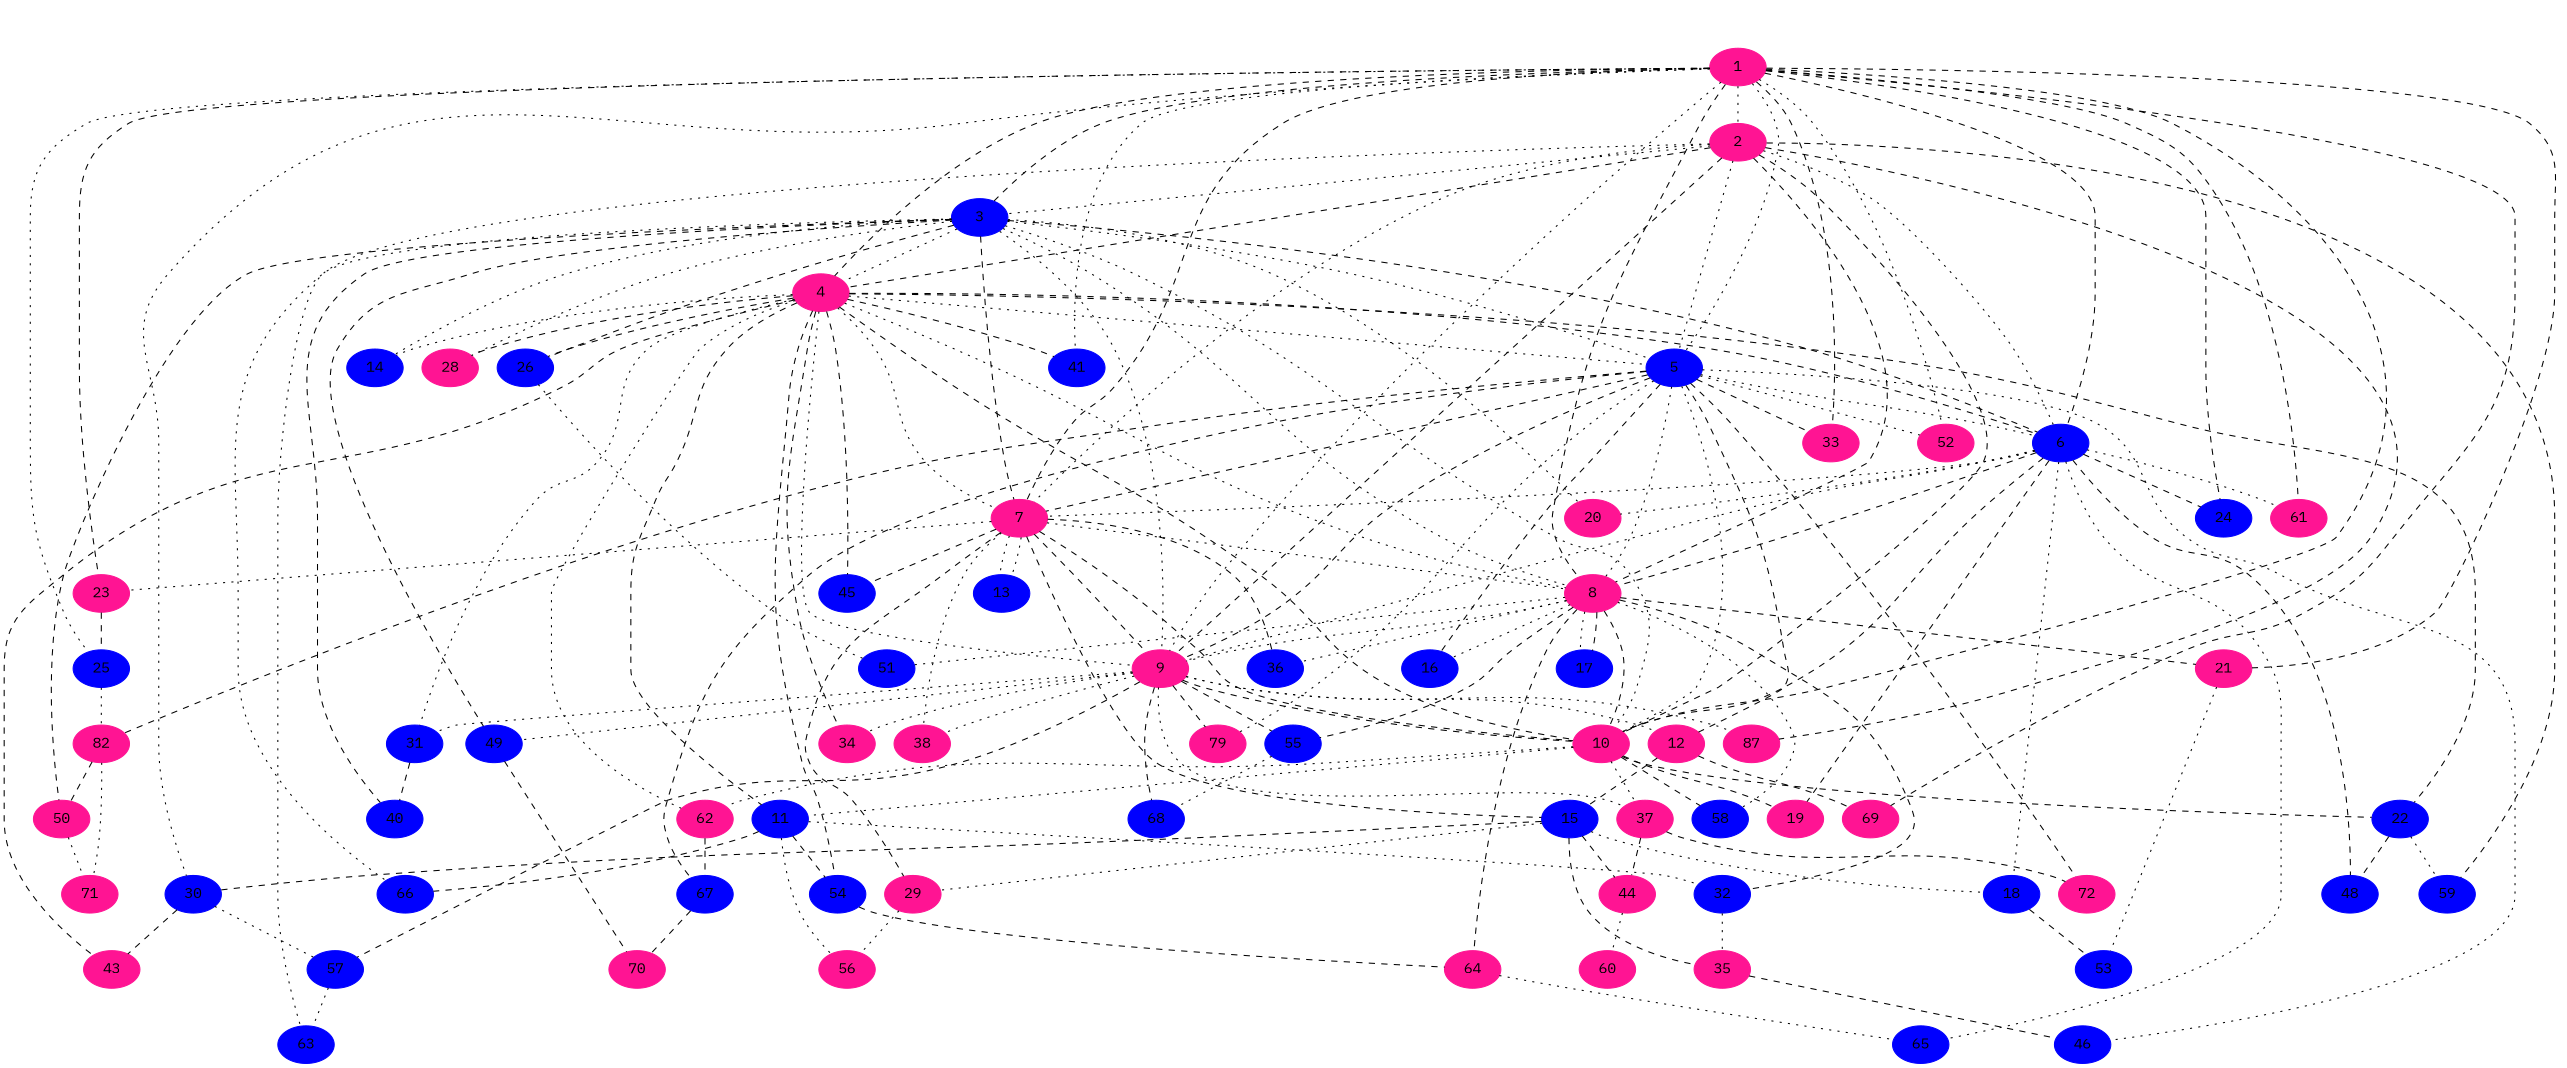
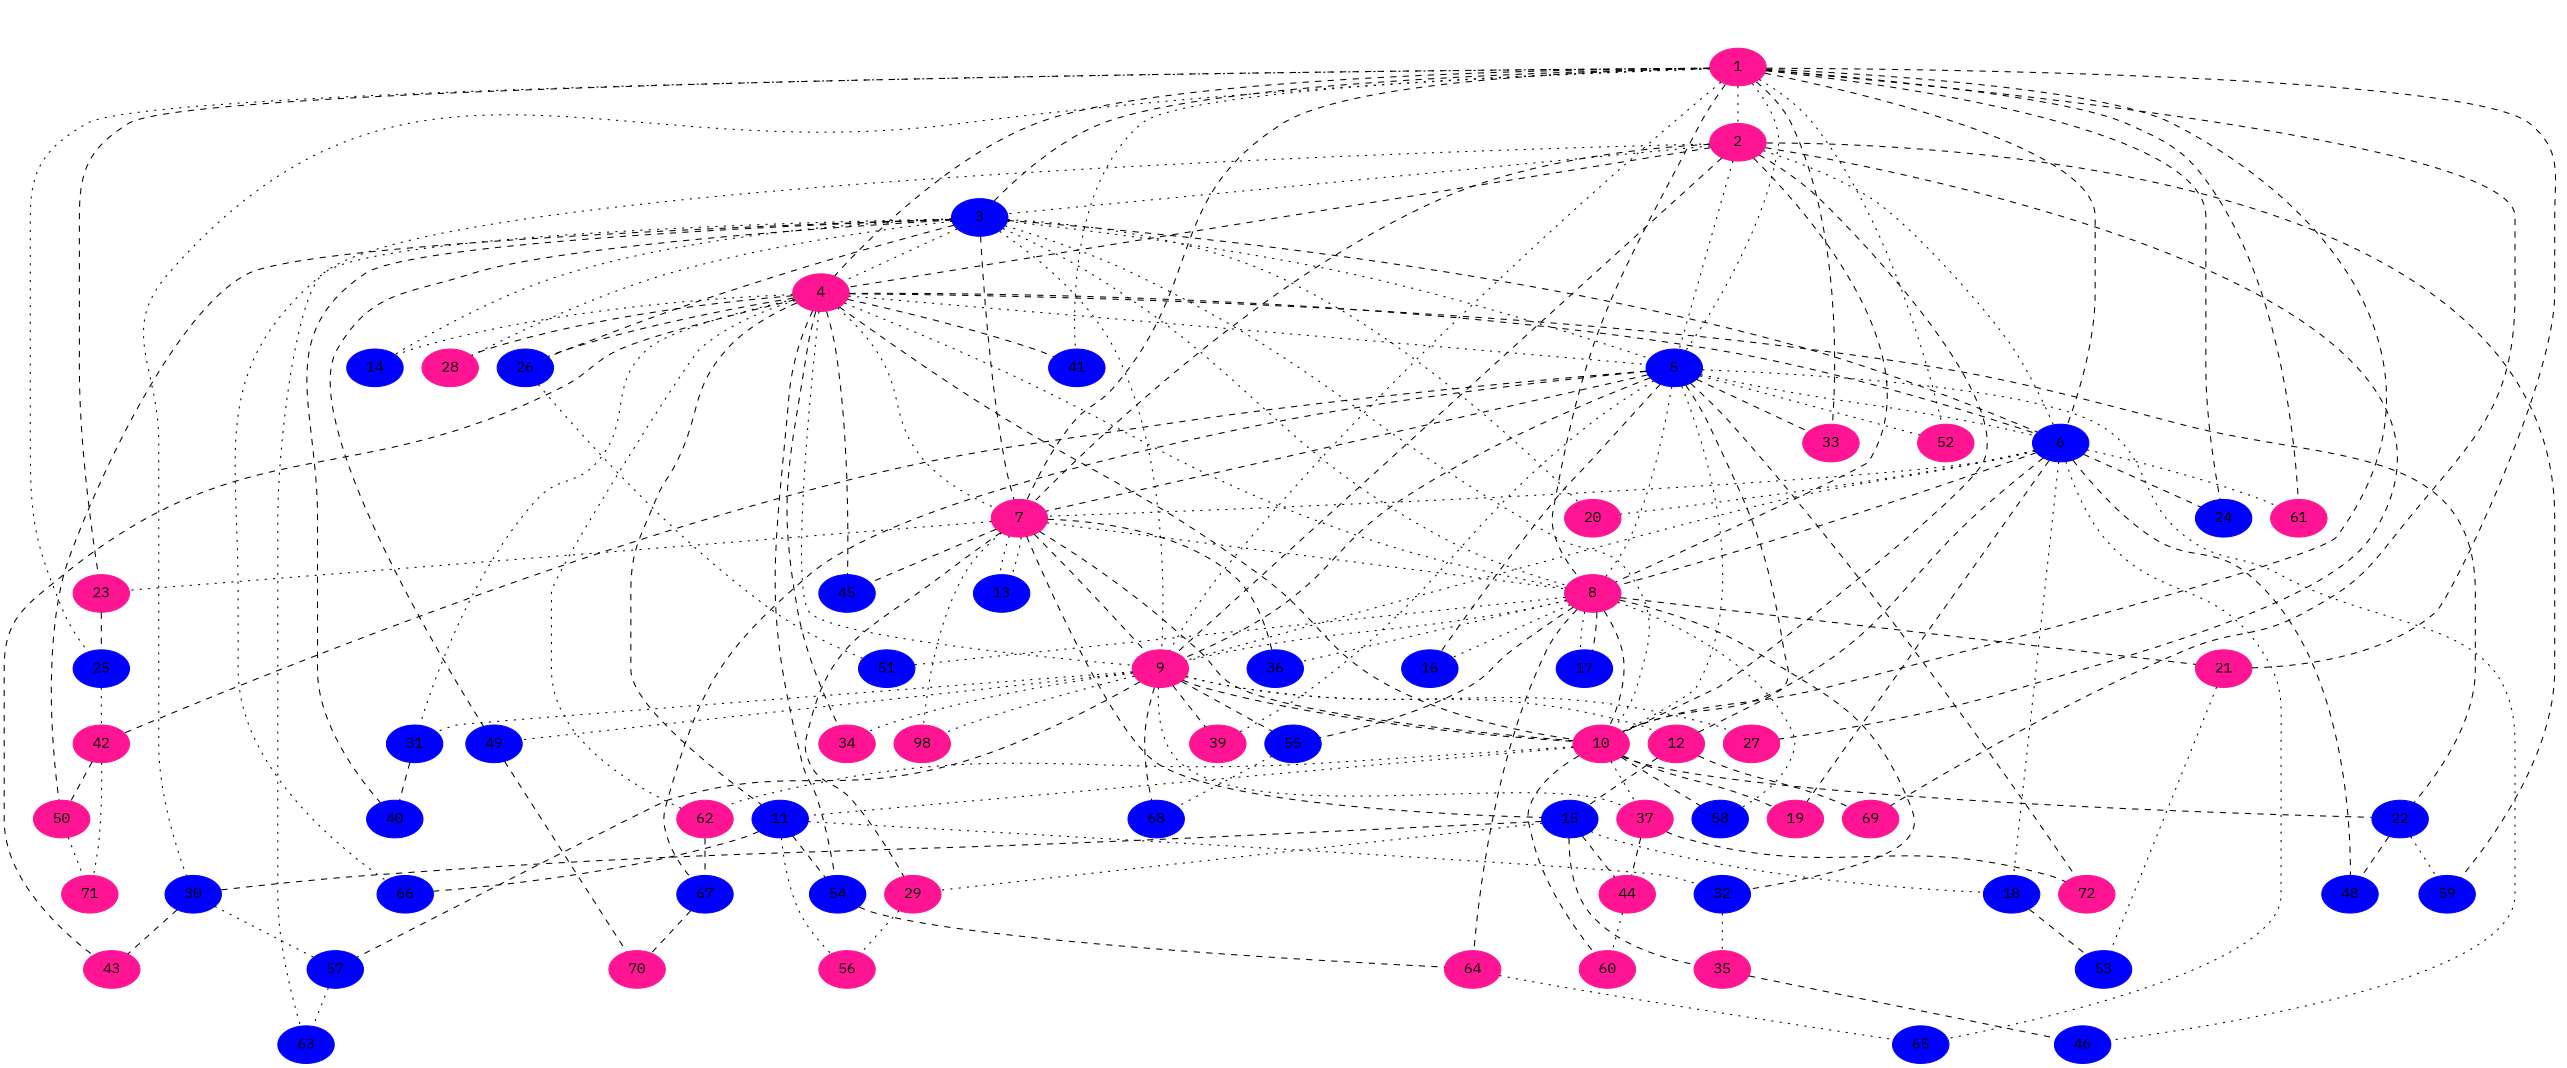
(1355, 244) -> (1355, 244)
(101, 744) -> (101, 744)
(922, 744) -> (922, 744)
(1218, 744) -> (1218, 744)
(1752, 744) -> (1752, 744)
none -> (1536, 851)
